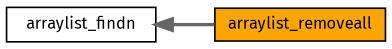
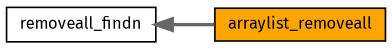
(81, 25) -> (81, 25)
